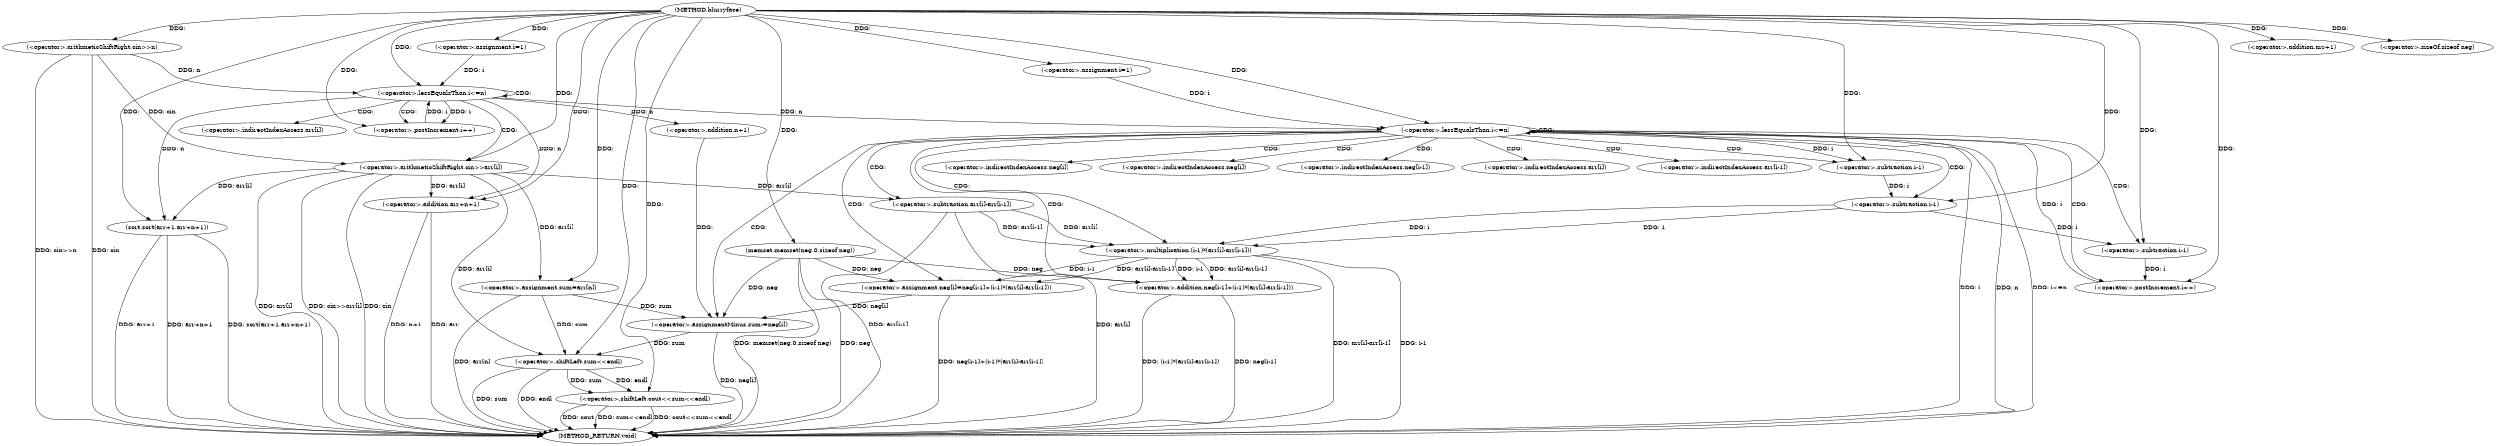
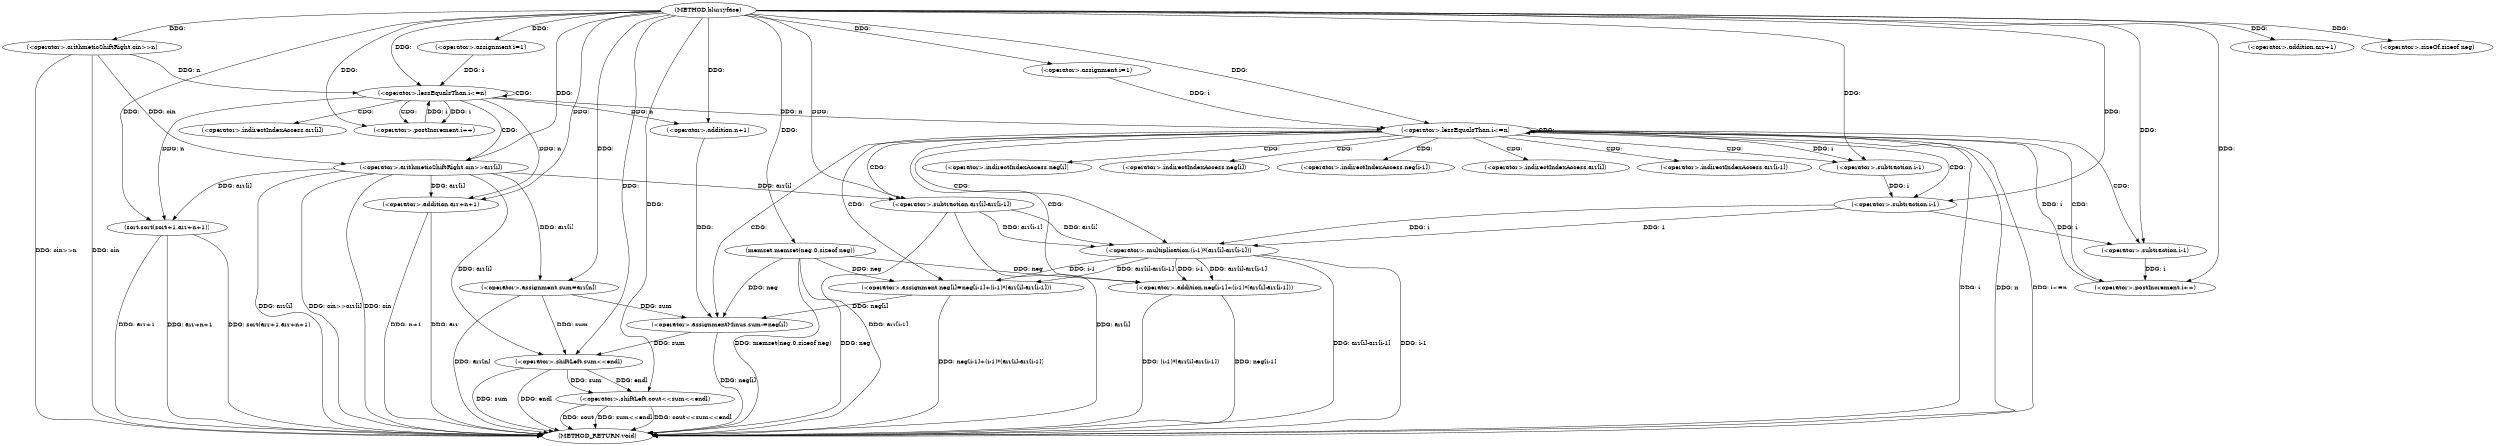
none -> (708, 68)
none -> (812, 108)
(167, 228) -> (167, 228)
